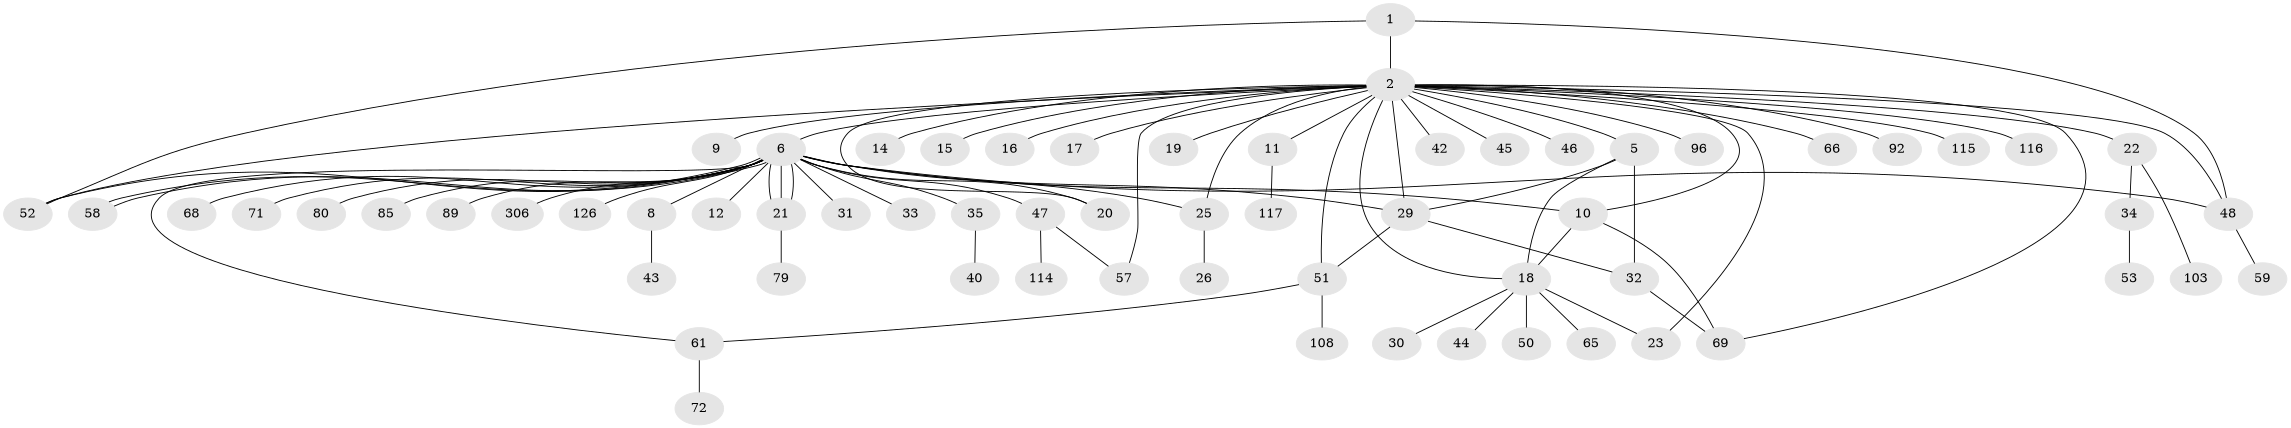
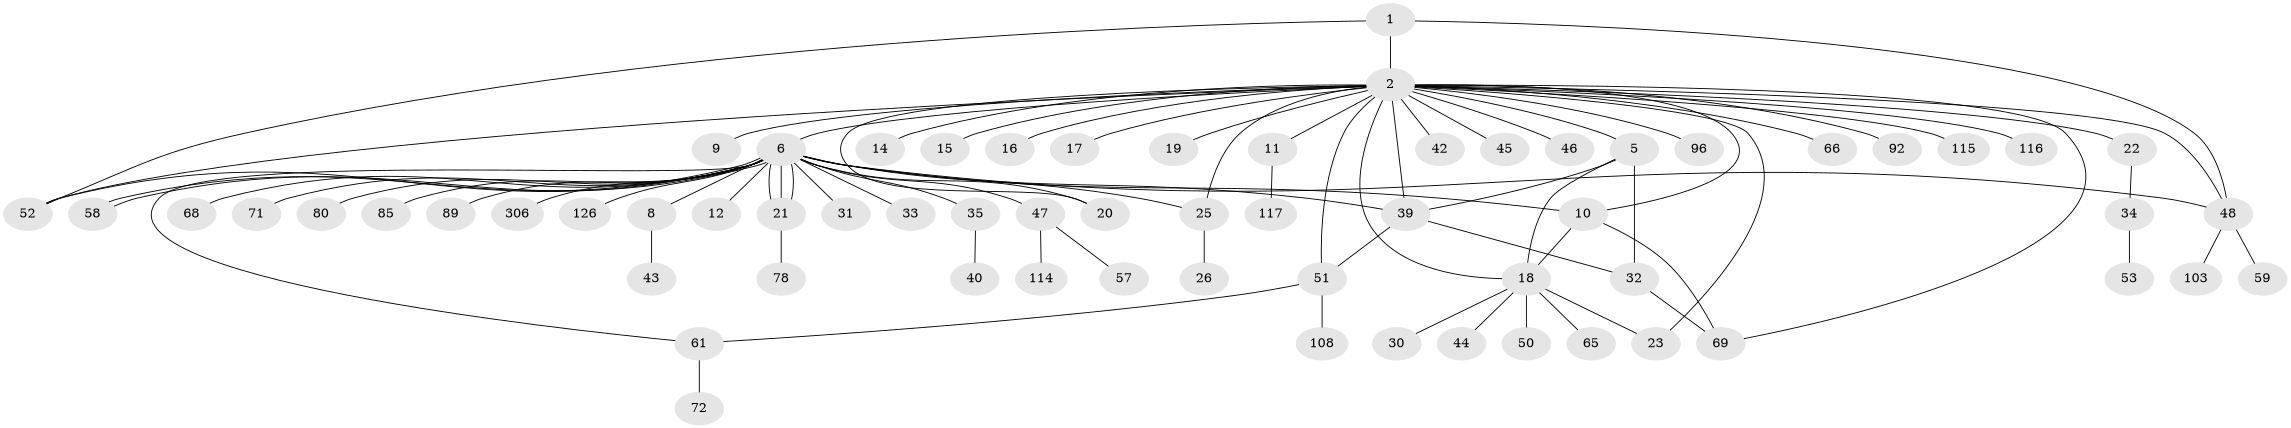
(1146, 130) -> none
(2169, 212) -> (2212, 246)
(1406, 214) -> (1406, 214)
(781, 279) -> (781, 279)
